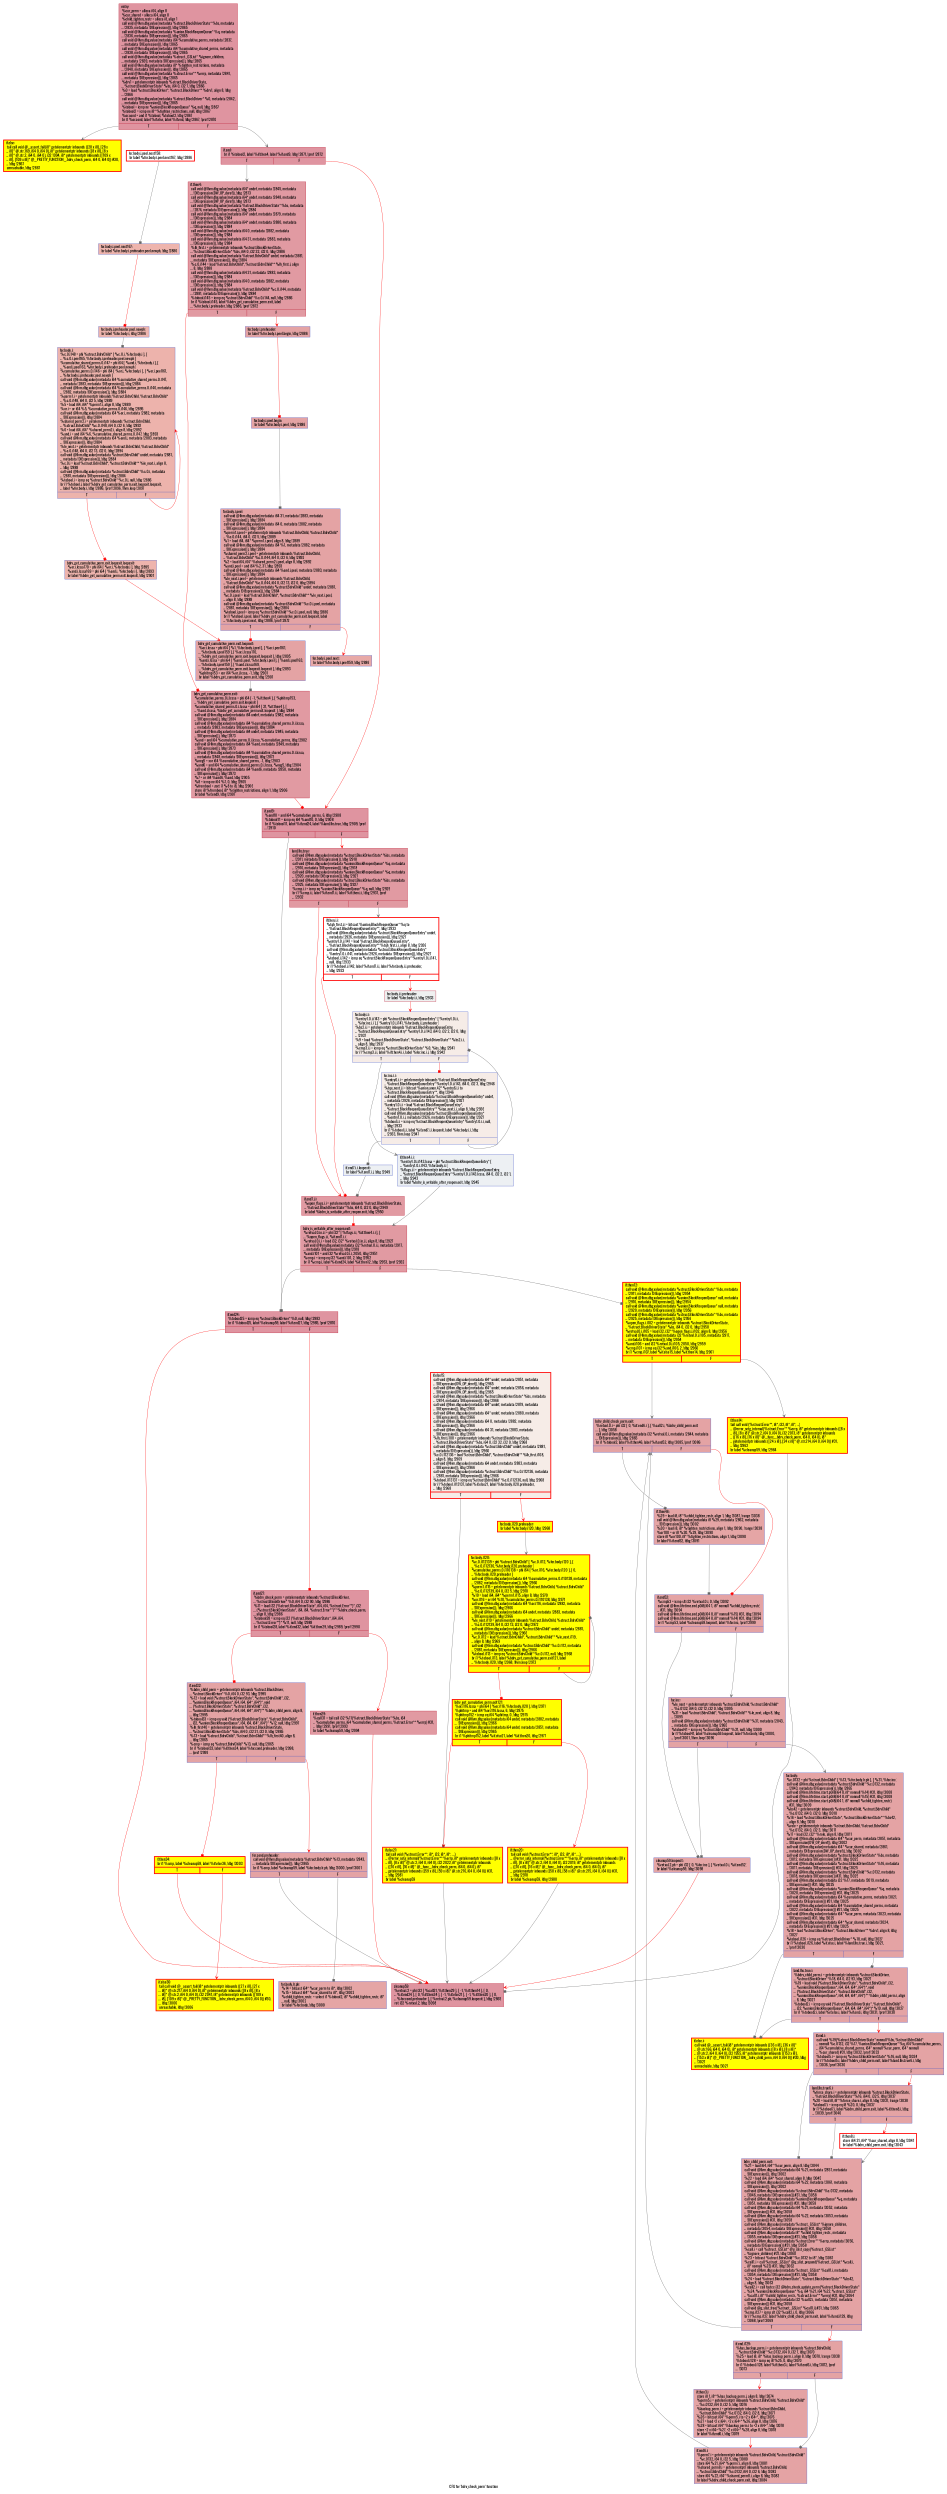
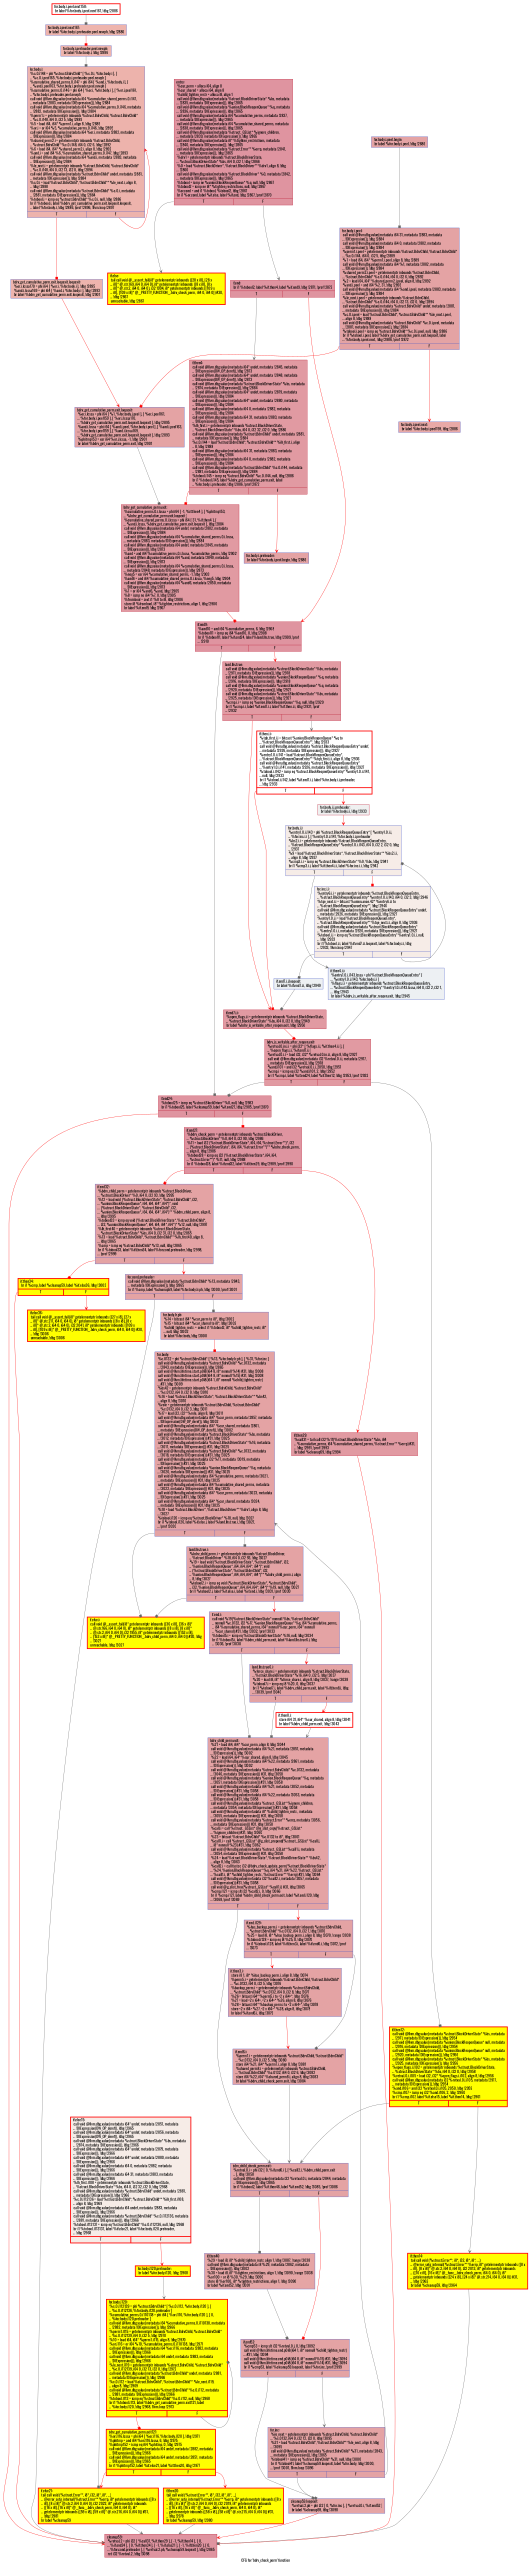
(279, 376) -> none
none -> (215, 1344)
